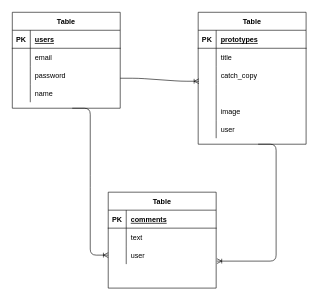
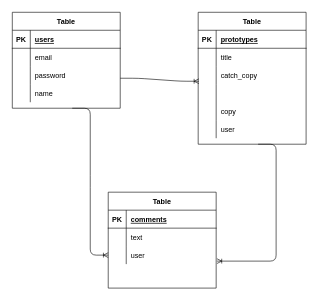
(230, 112) -> (229, 112)
